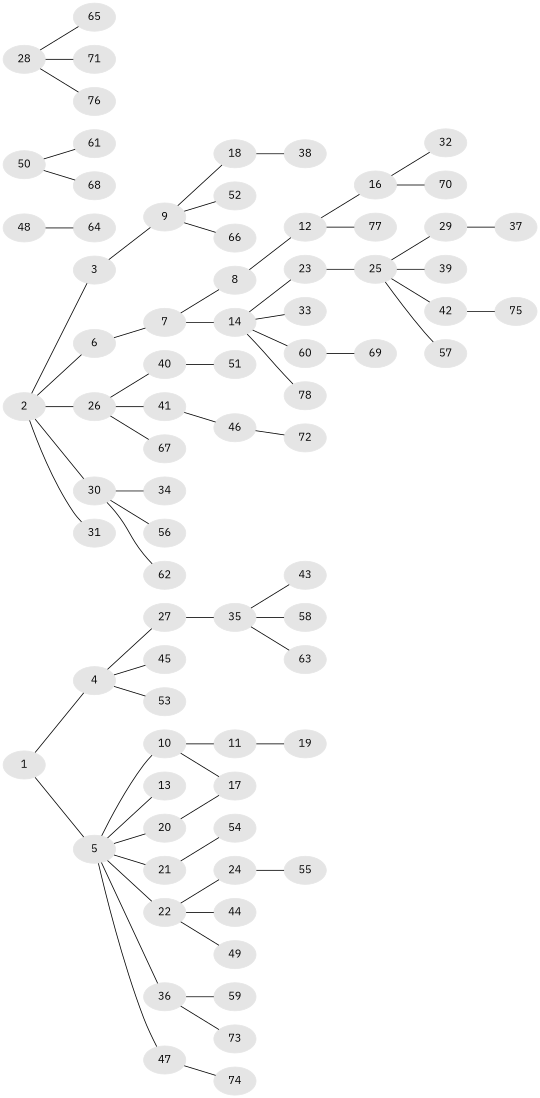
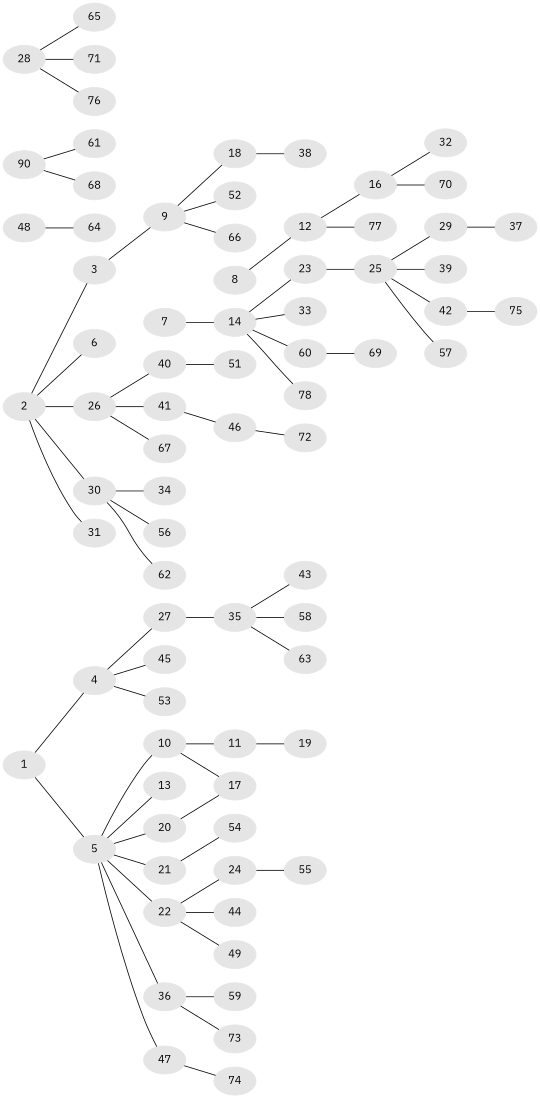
(24, 165) -> (24, 165)
(200, 301) -> none
(130, 333) -> none
